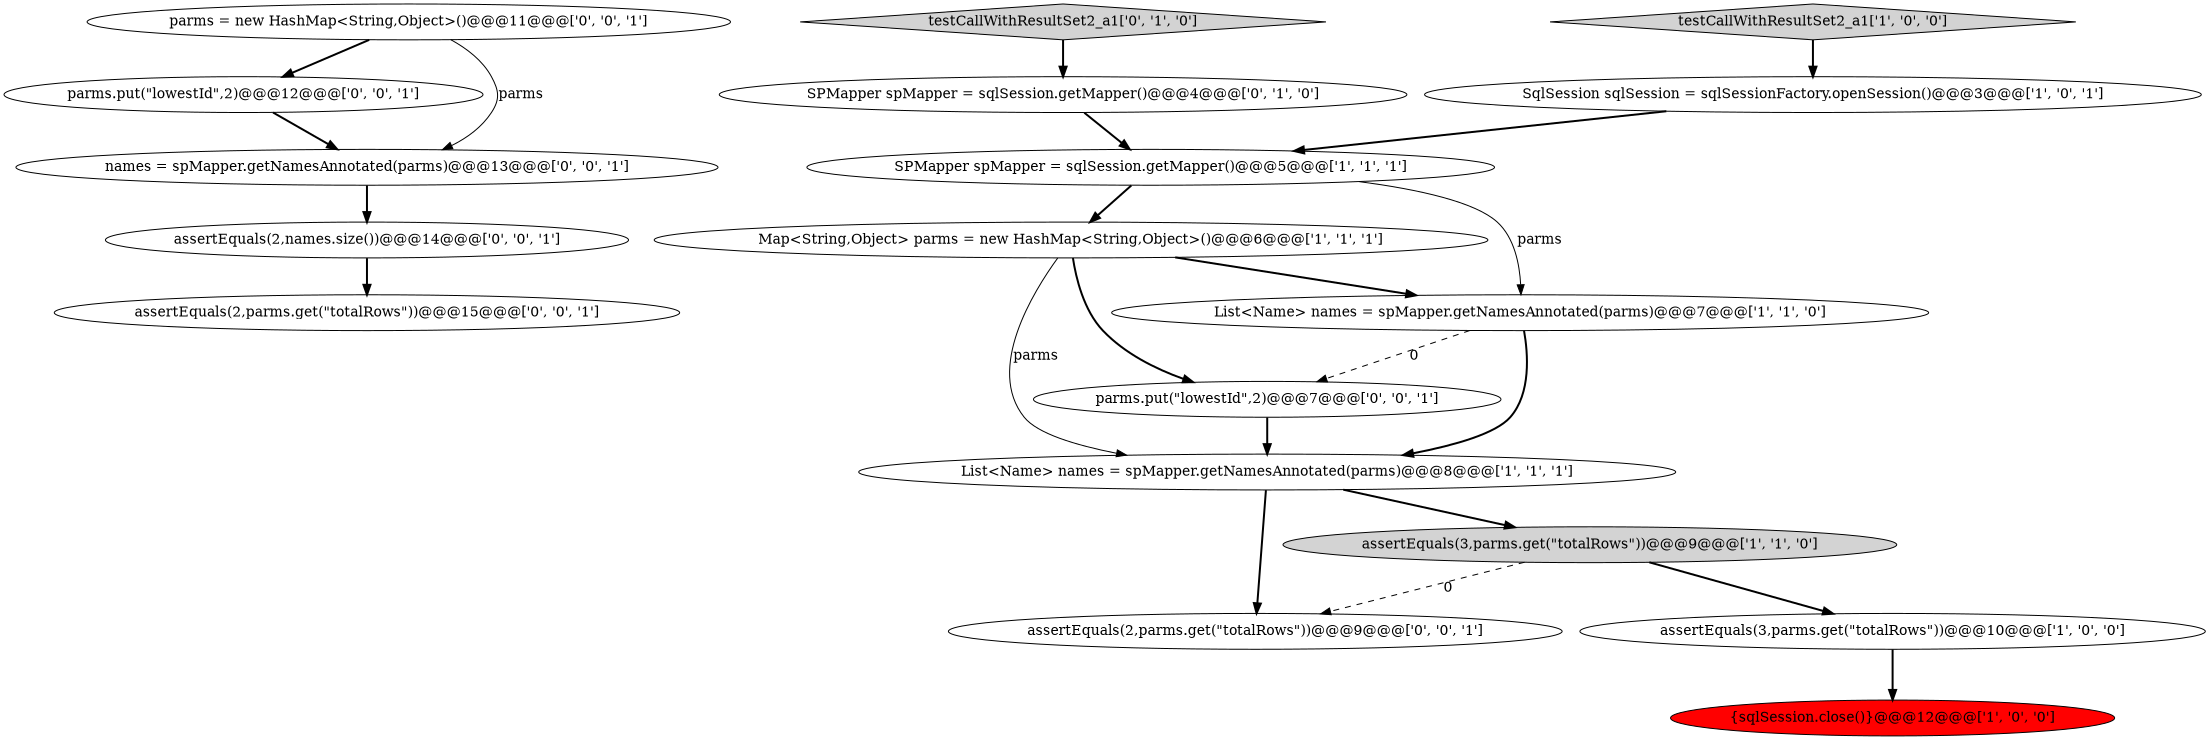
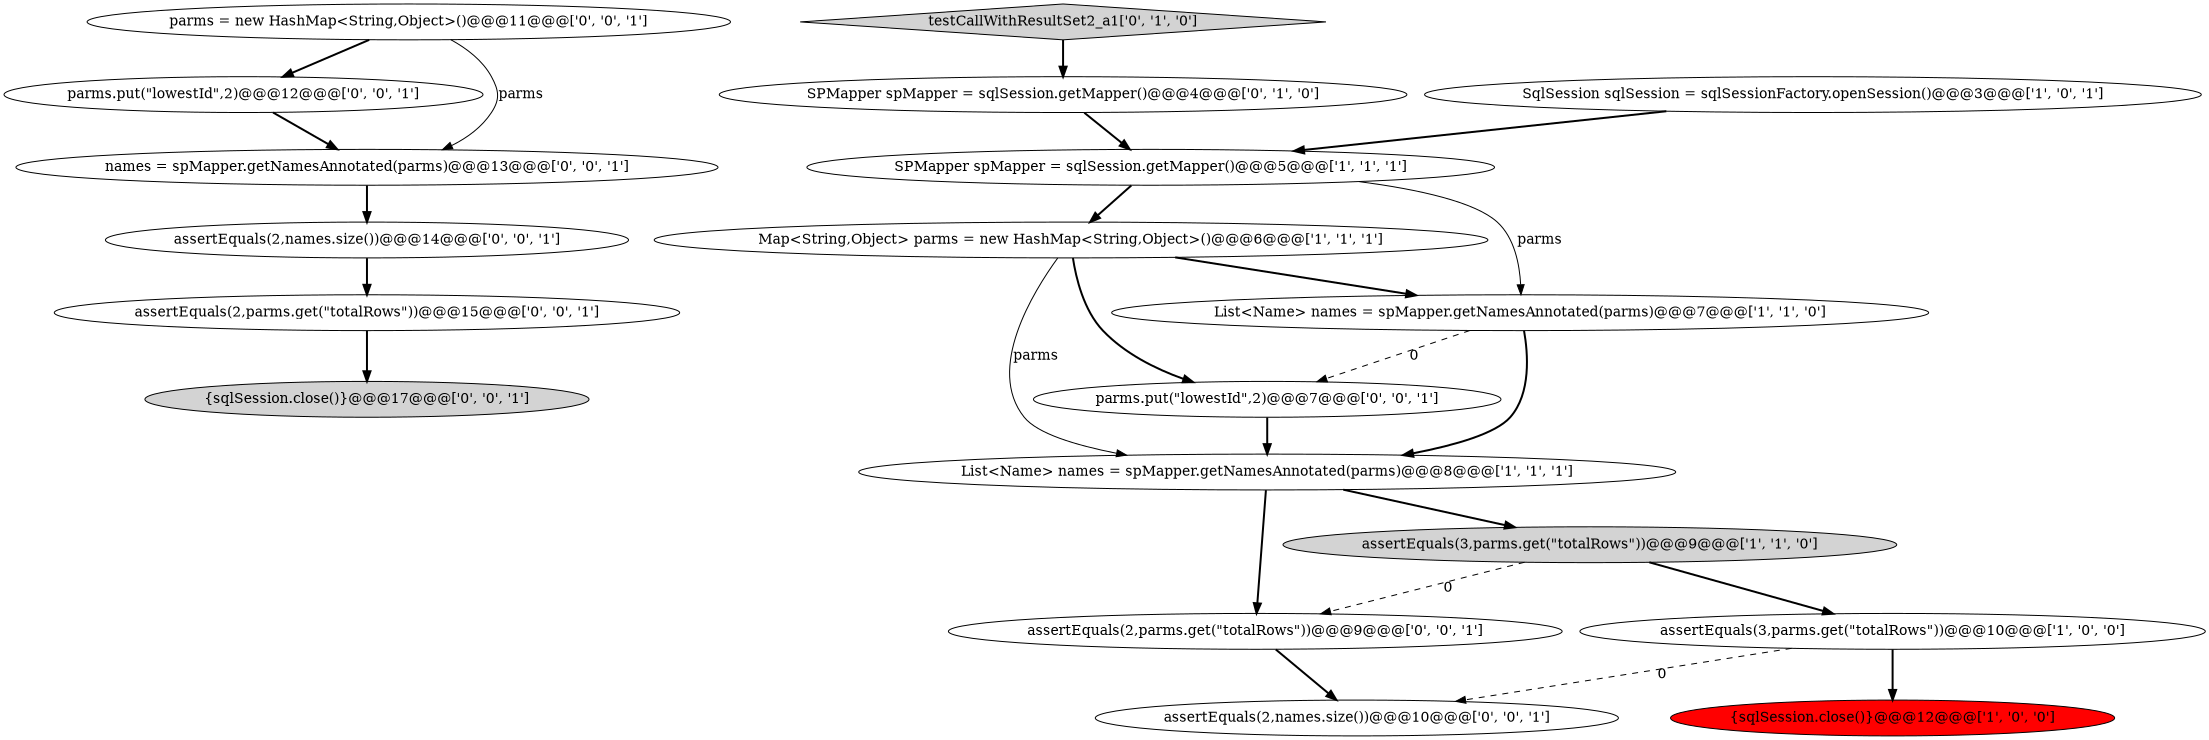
(1813, 22) -> none
none -> (367, 399)
none -> (1357, 718)
